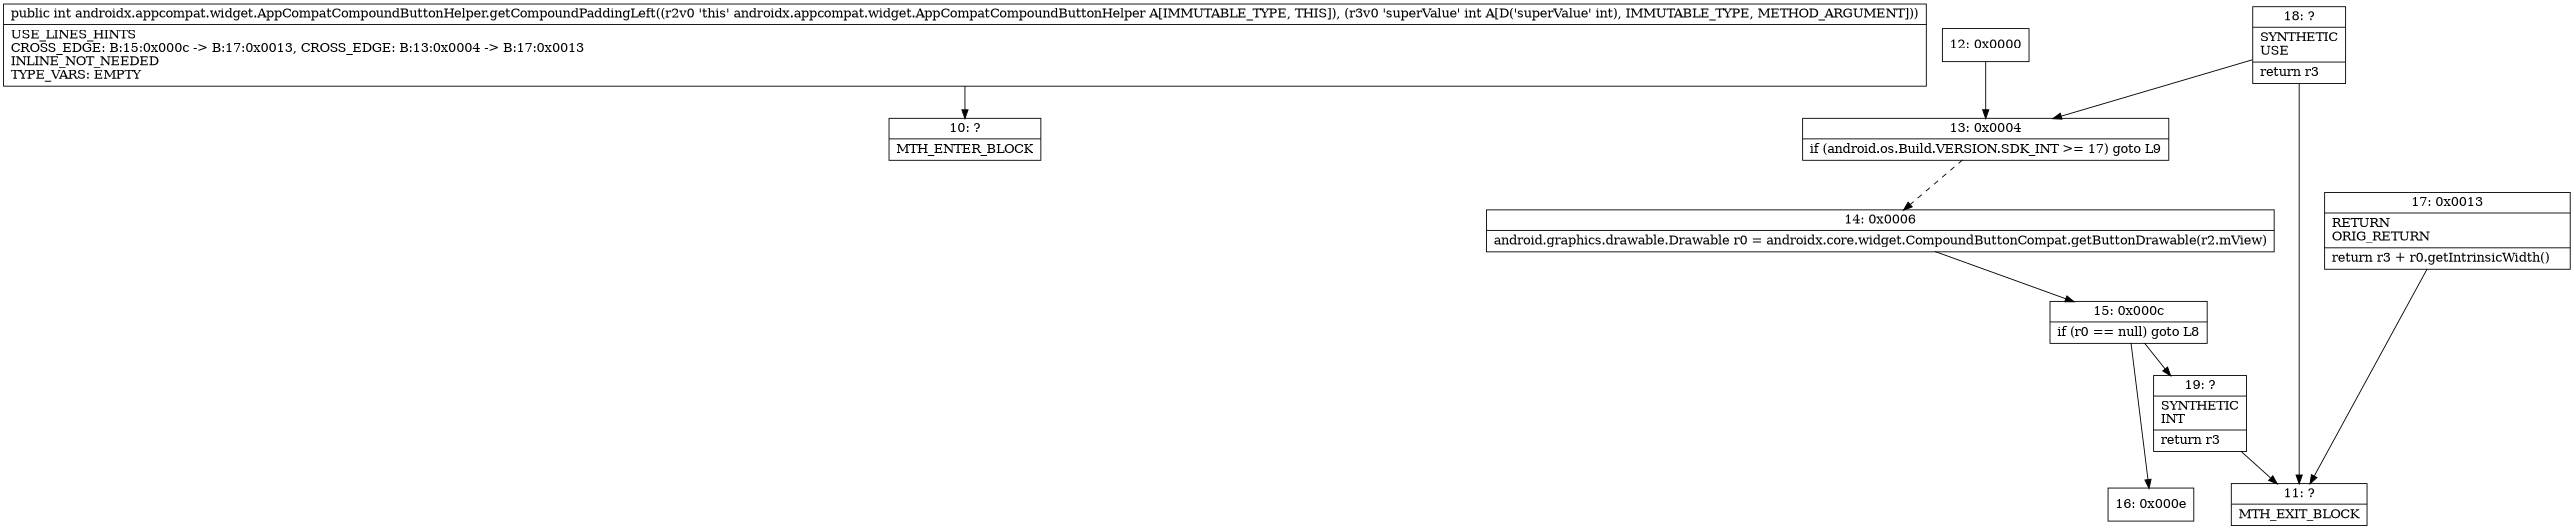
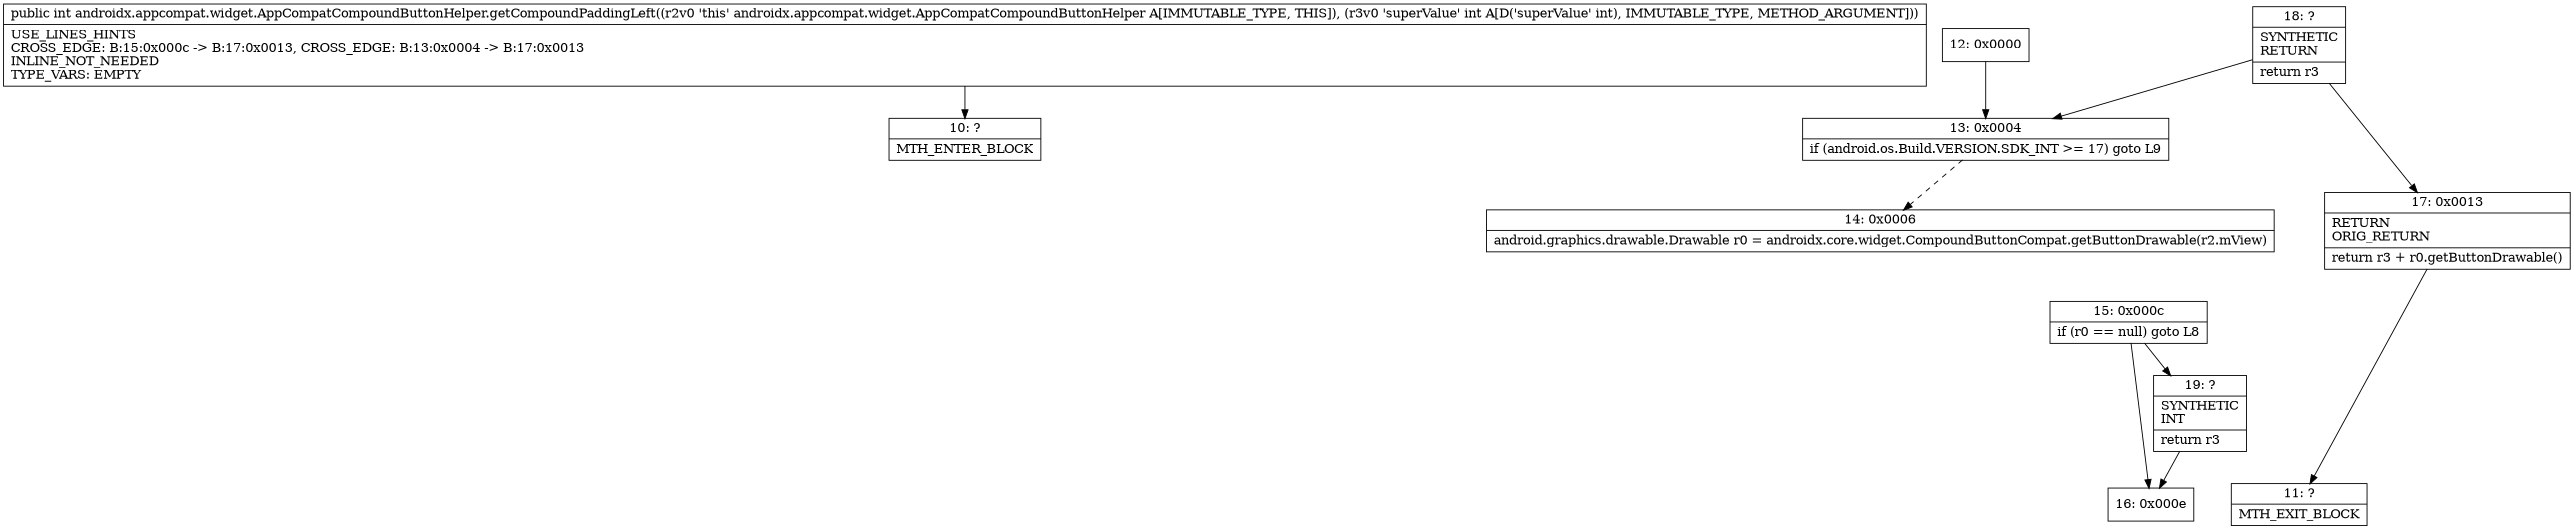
(2275, 51) -> (2289, 51)
(2441, 258) -> (2447, 258)
(2000, 275) -> none
(2299, 279) -> (2370, 134)
(2256, 465) -> (2172, 466)
